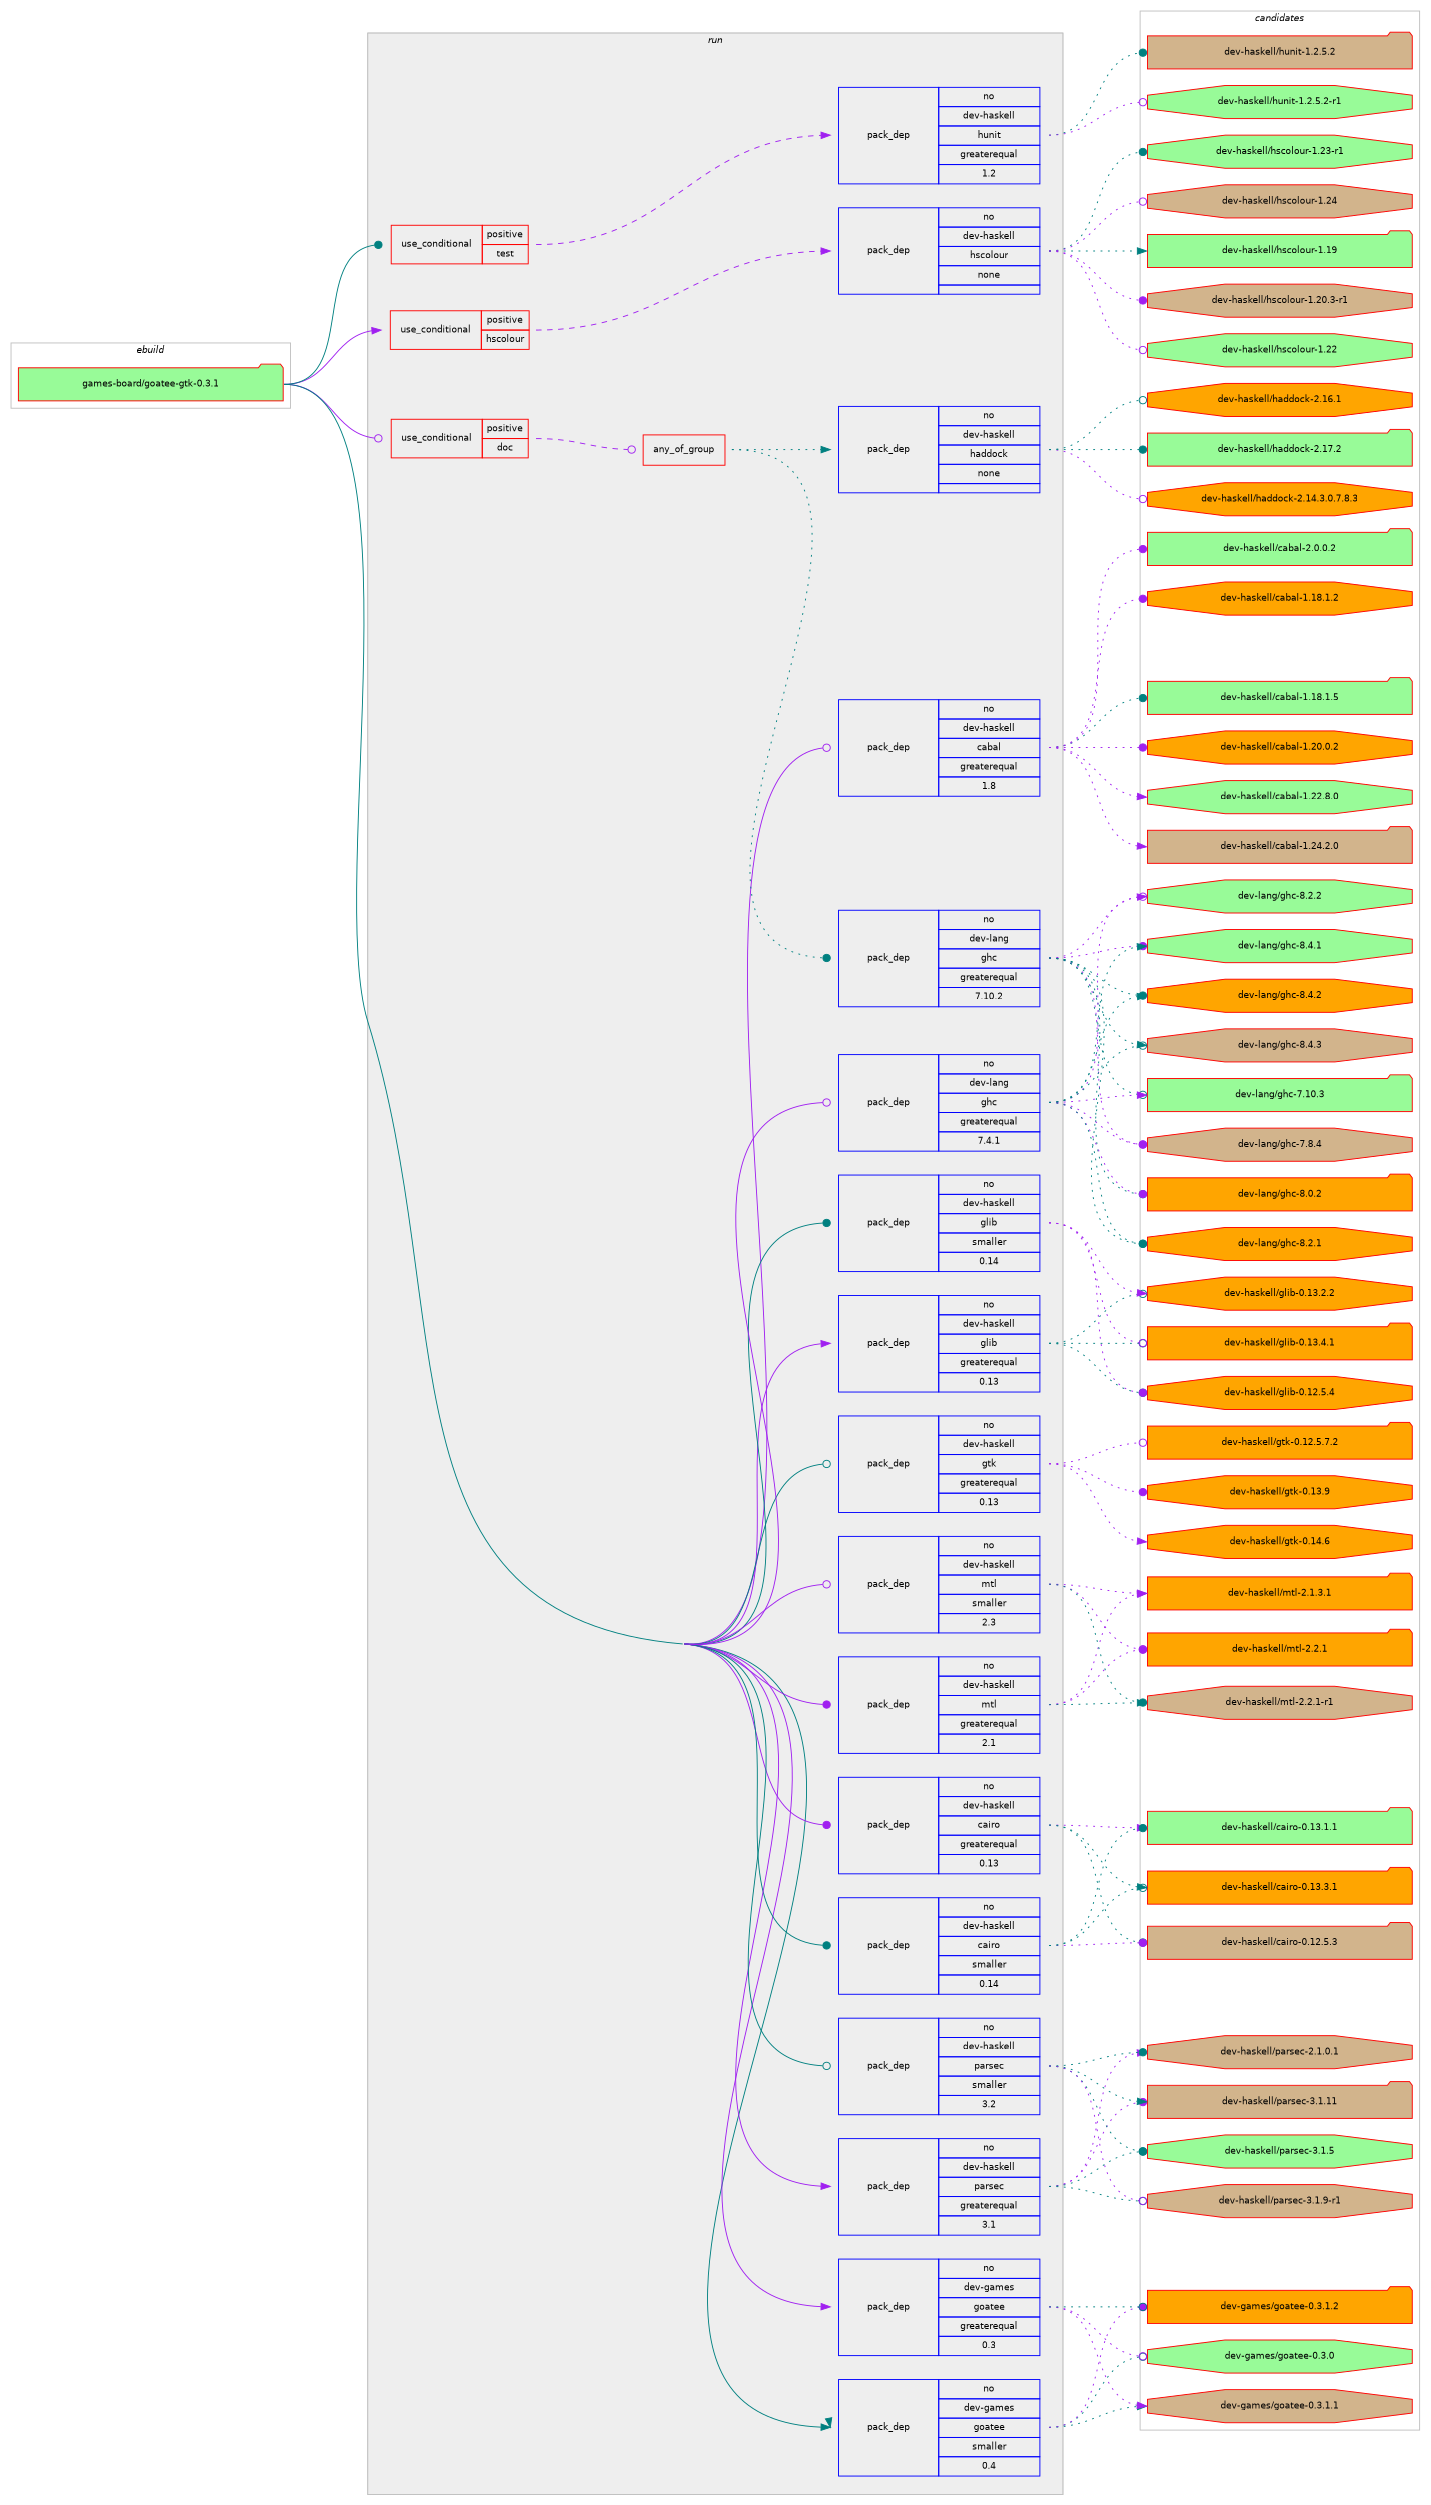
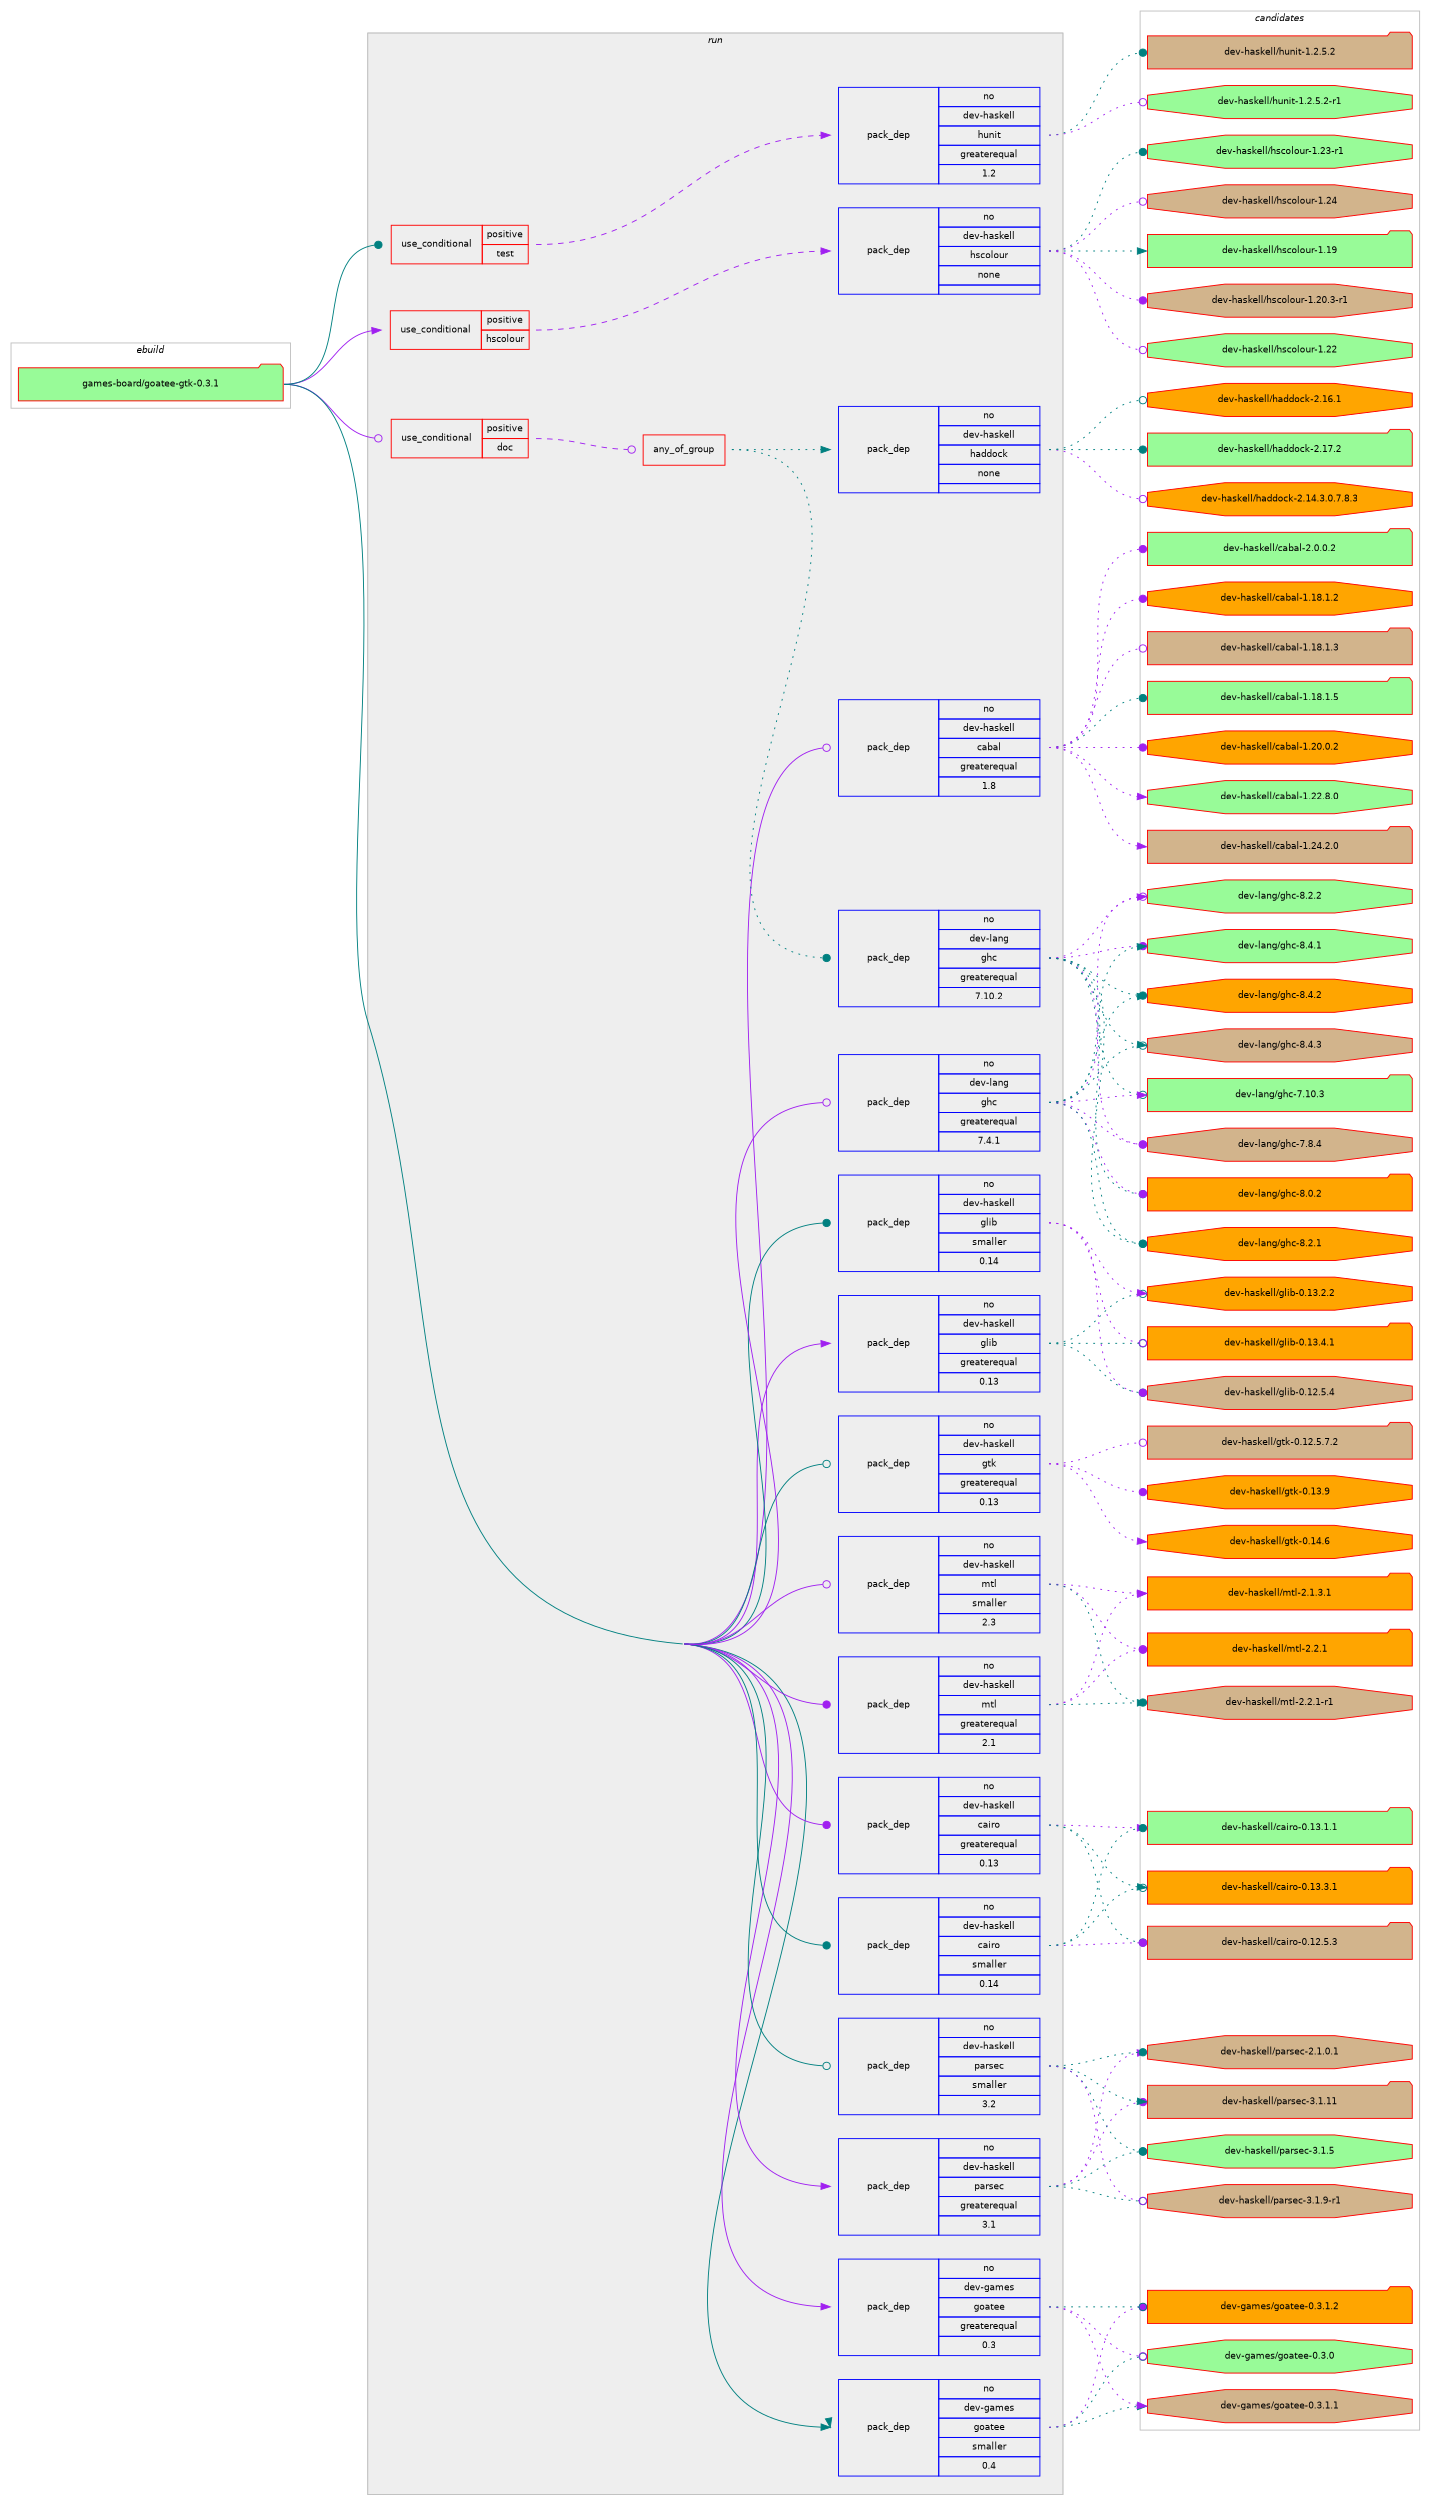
none -> (1280, 648)
(1280, 1393) -> (1280, 1393)
(1280, 1443) -> (1280, 1443)
